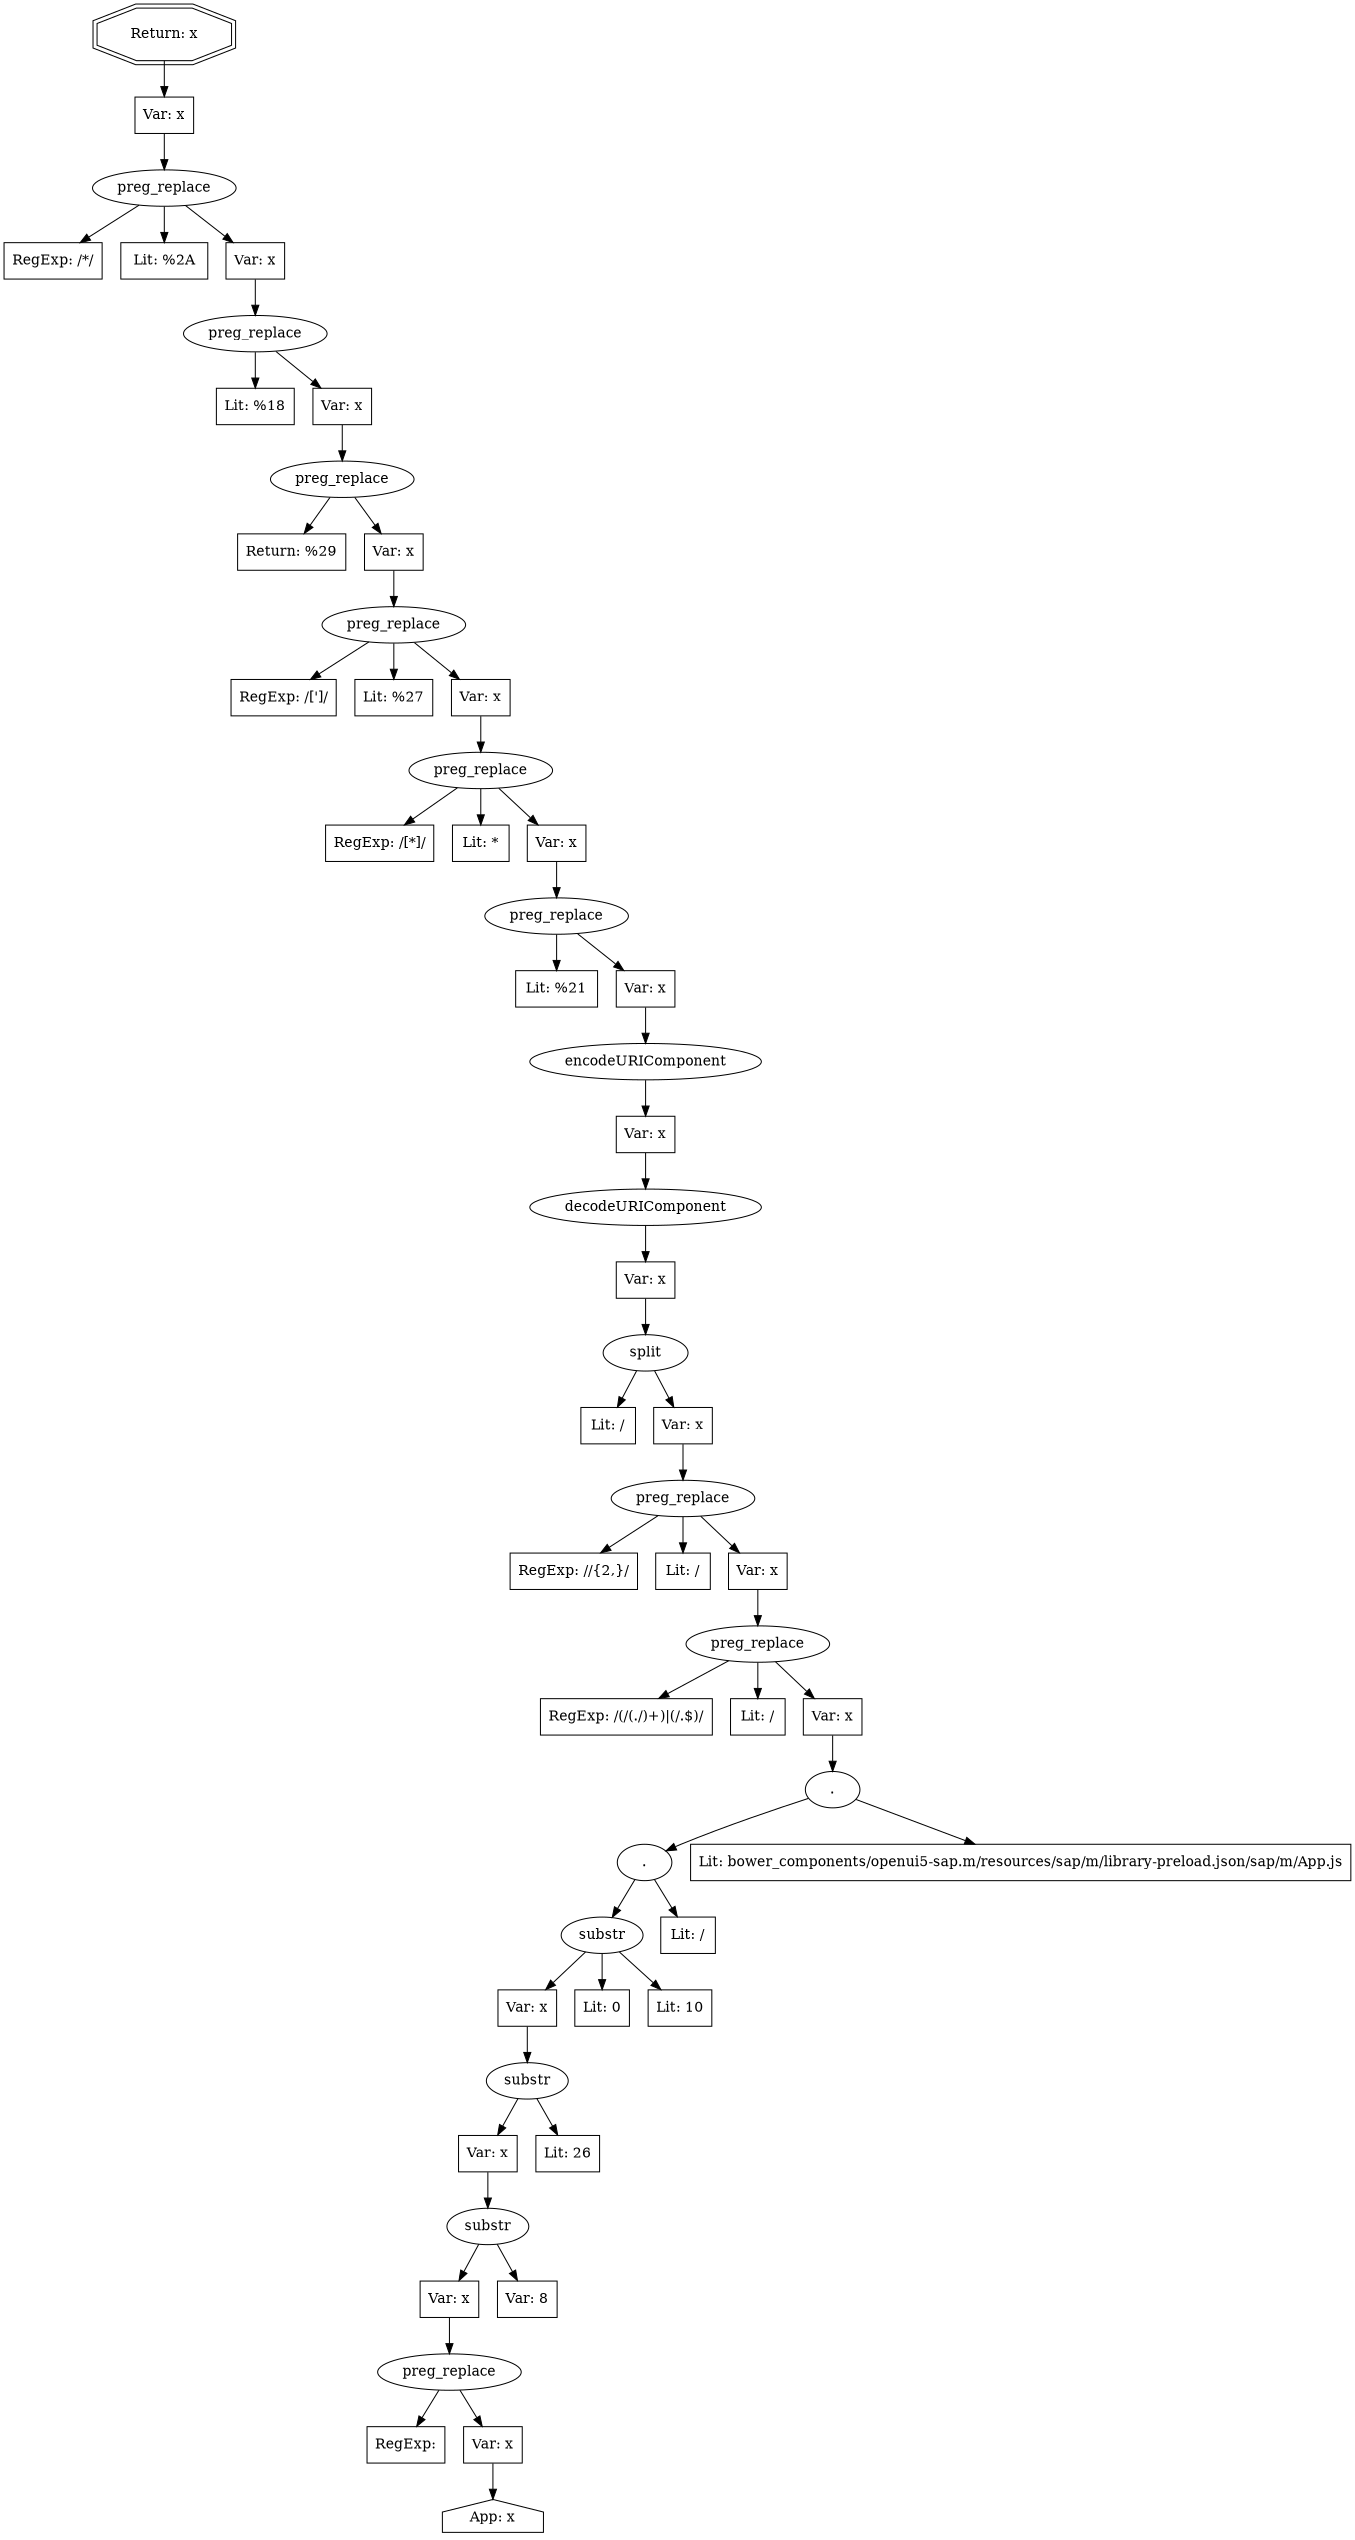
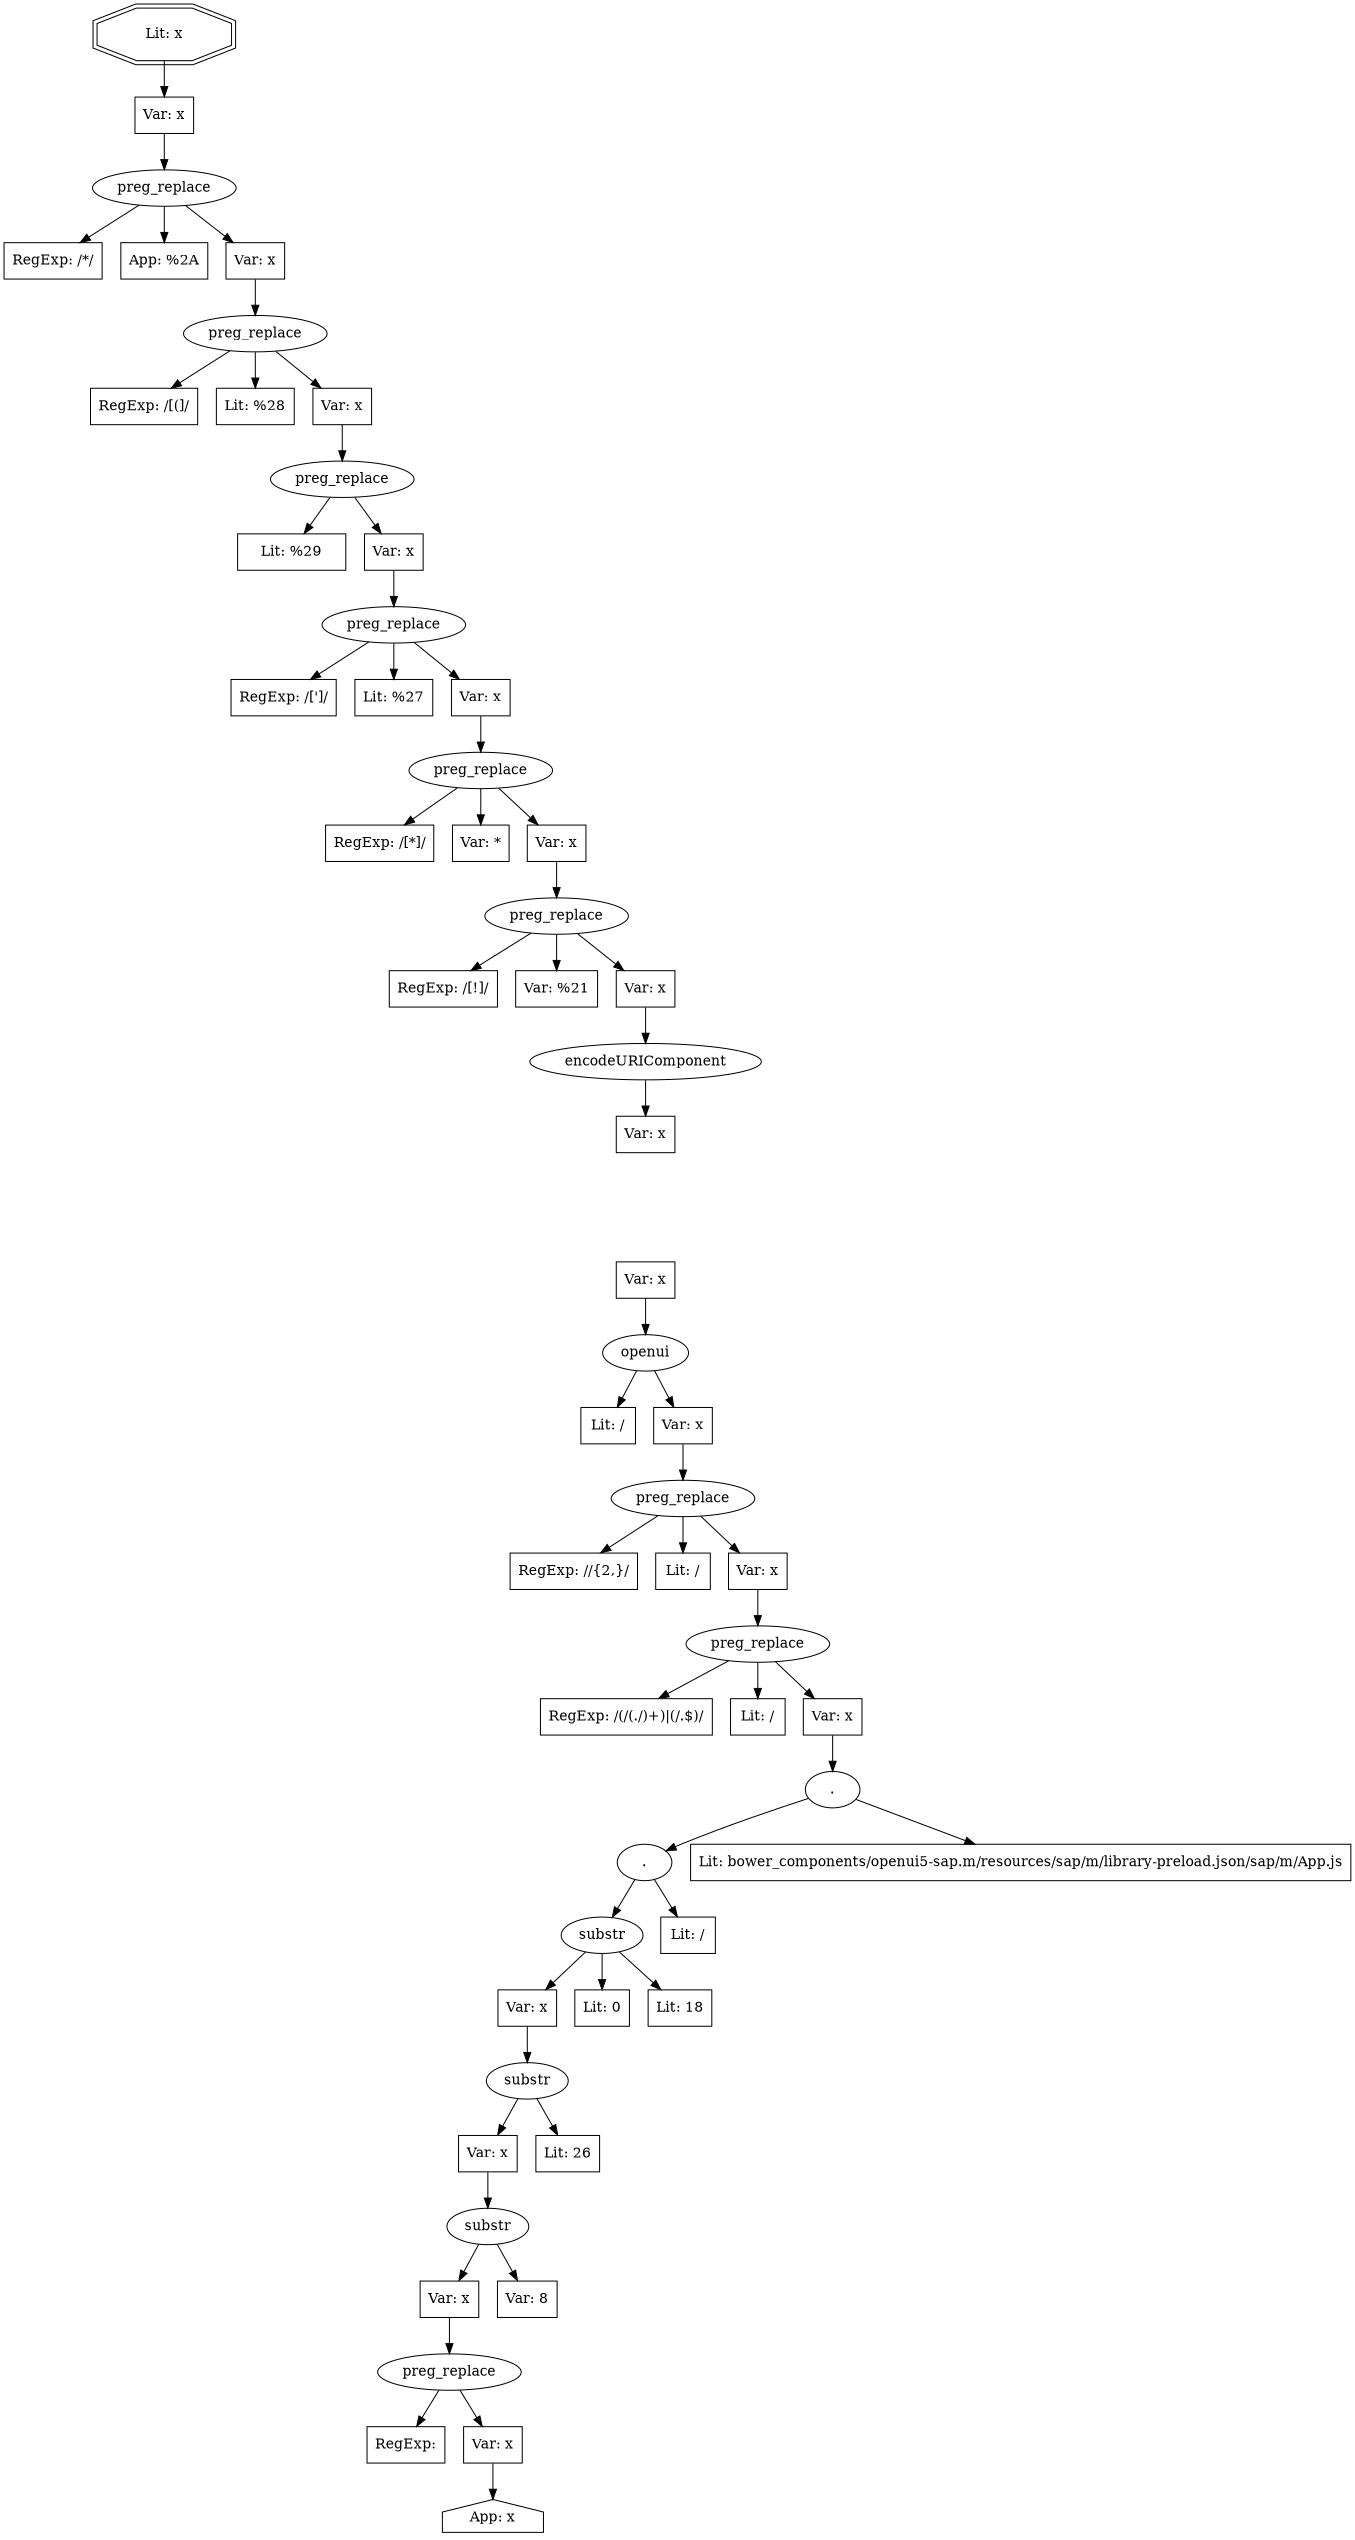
(164, 34) -> (164, 34)
(164, 261) -> (164, 261)
none -> (144, 406)
(255, 406) -> (255, 406)
(292, 552) -> (292, 552)
(481, 843) -> (481, 843)
none -> (443, 989)
(557, 989) -> (557, 989)
(646, 1207) -> none
(646, 1353) -> (646, 1353)
(680, 2008) -> (680, 2008)
